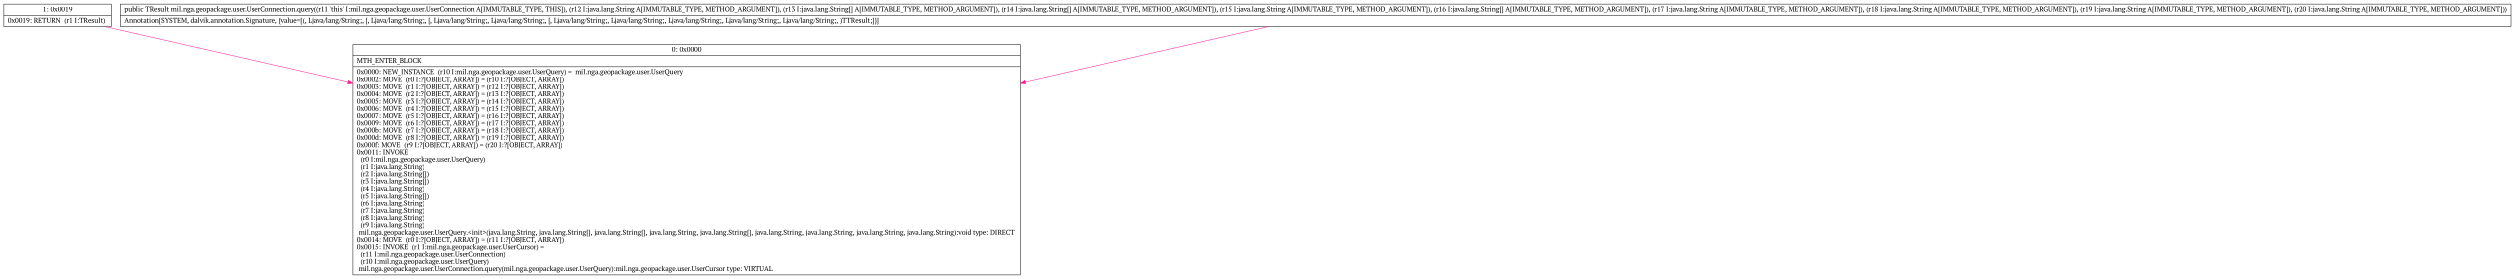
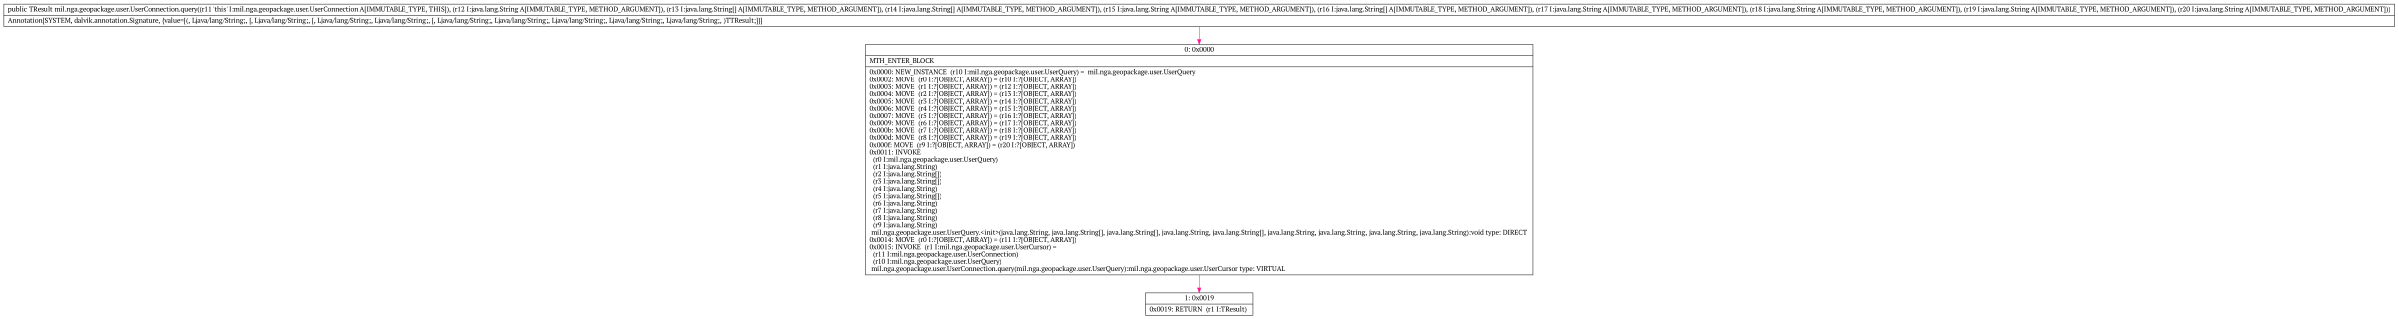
(226, 54) -> (1199, 281)
